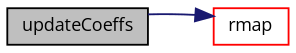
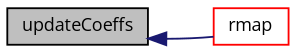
(172, 14) -> (190, 38)
